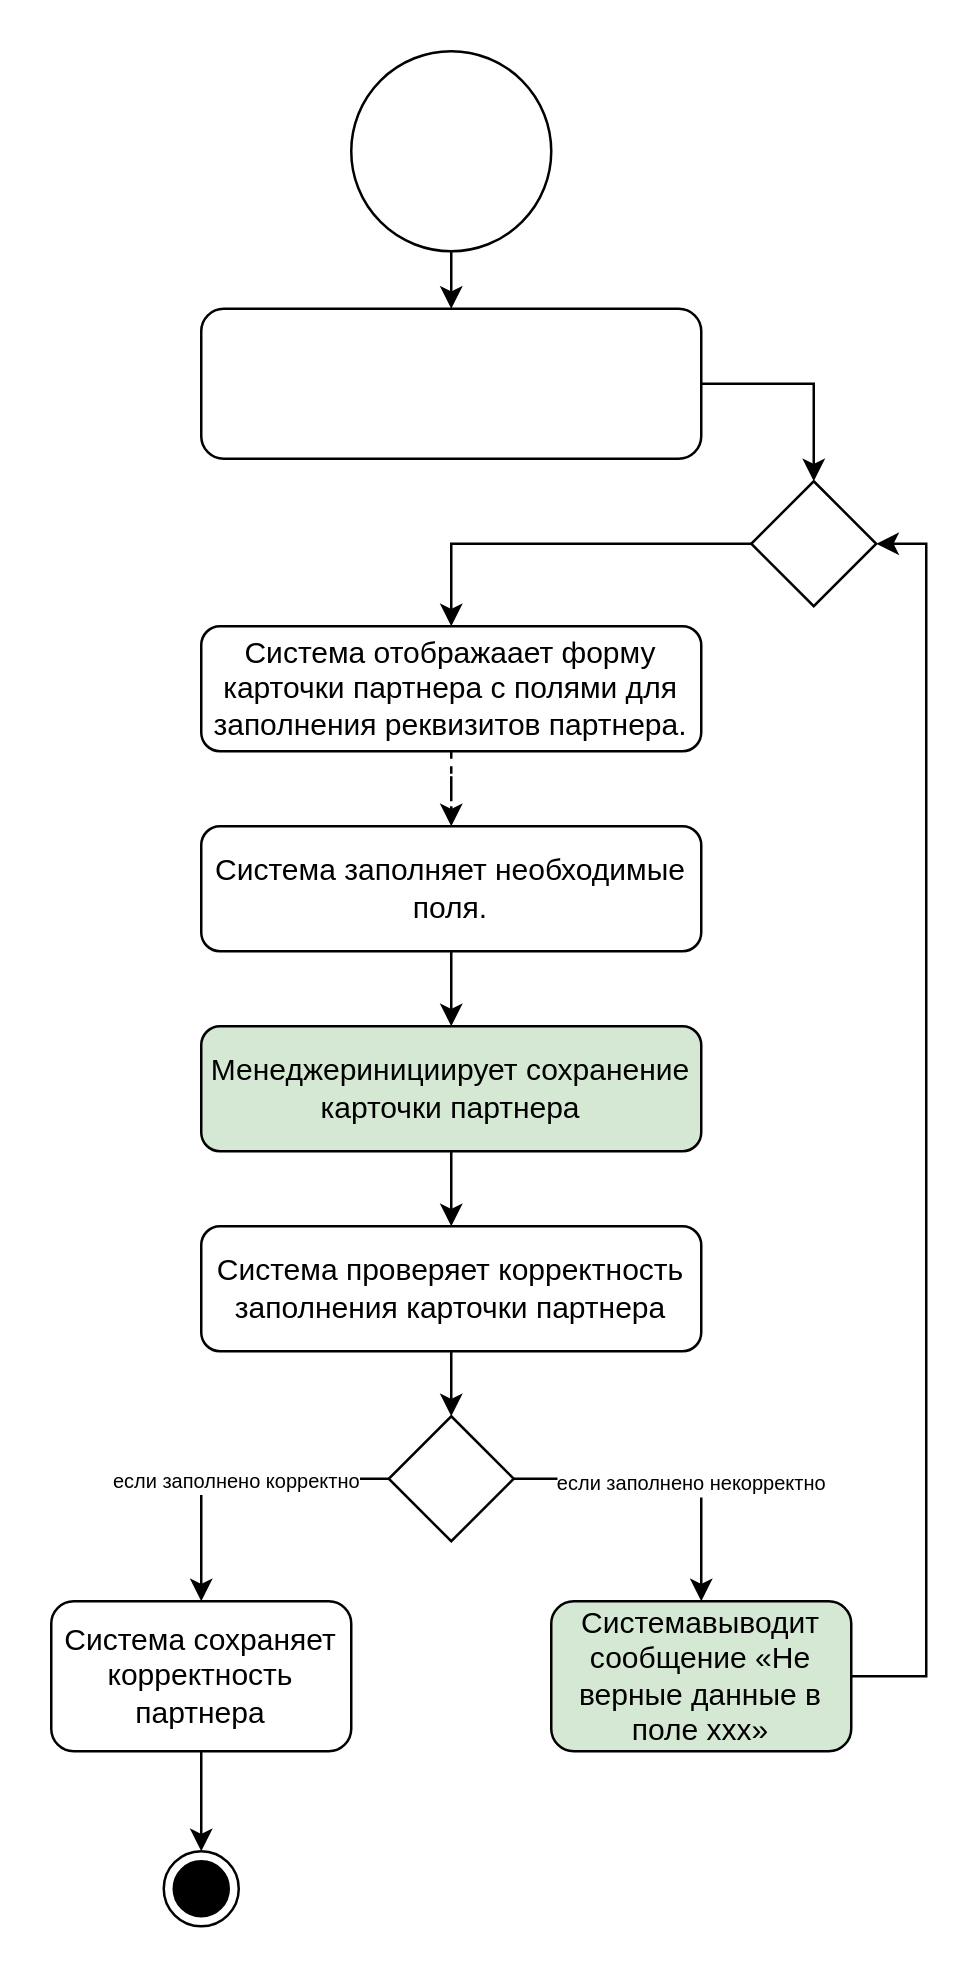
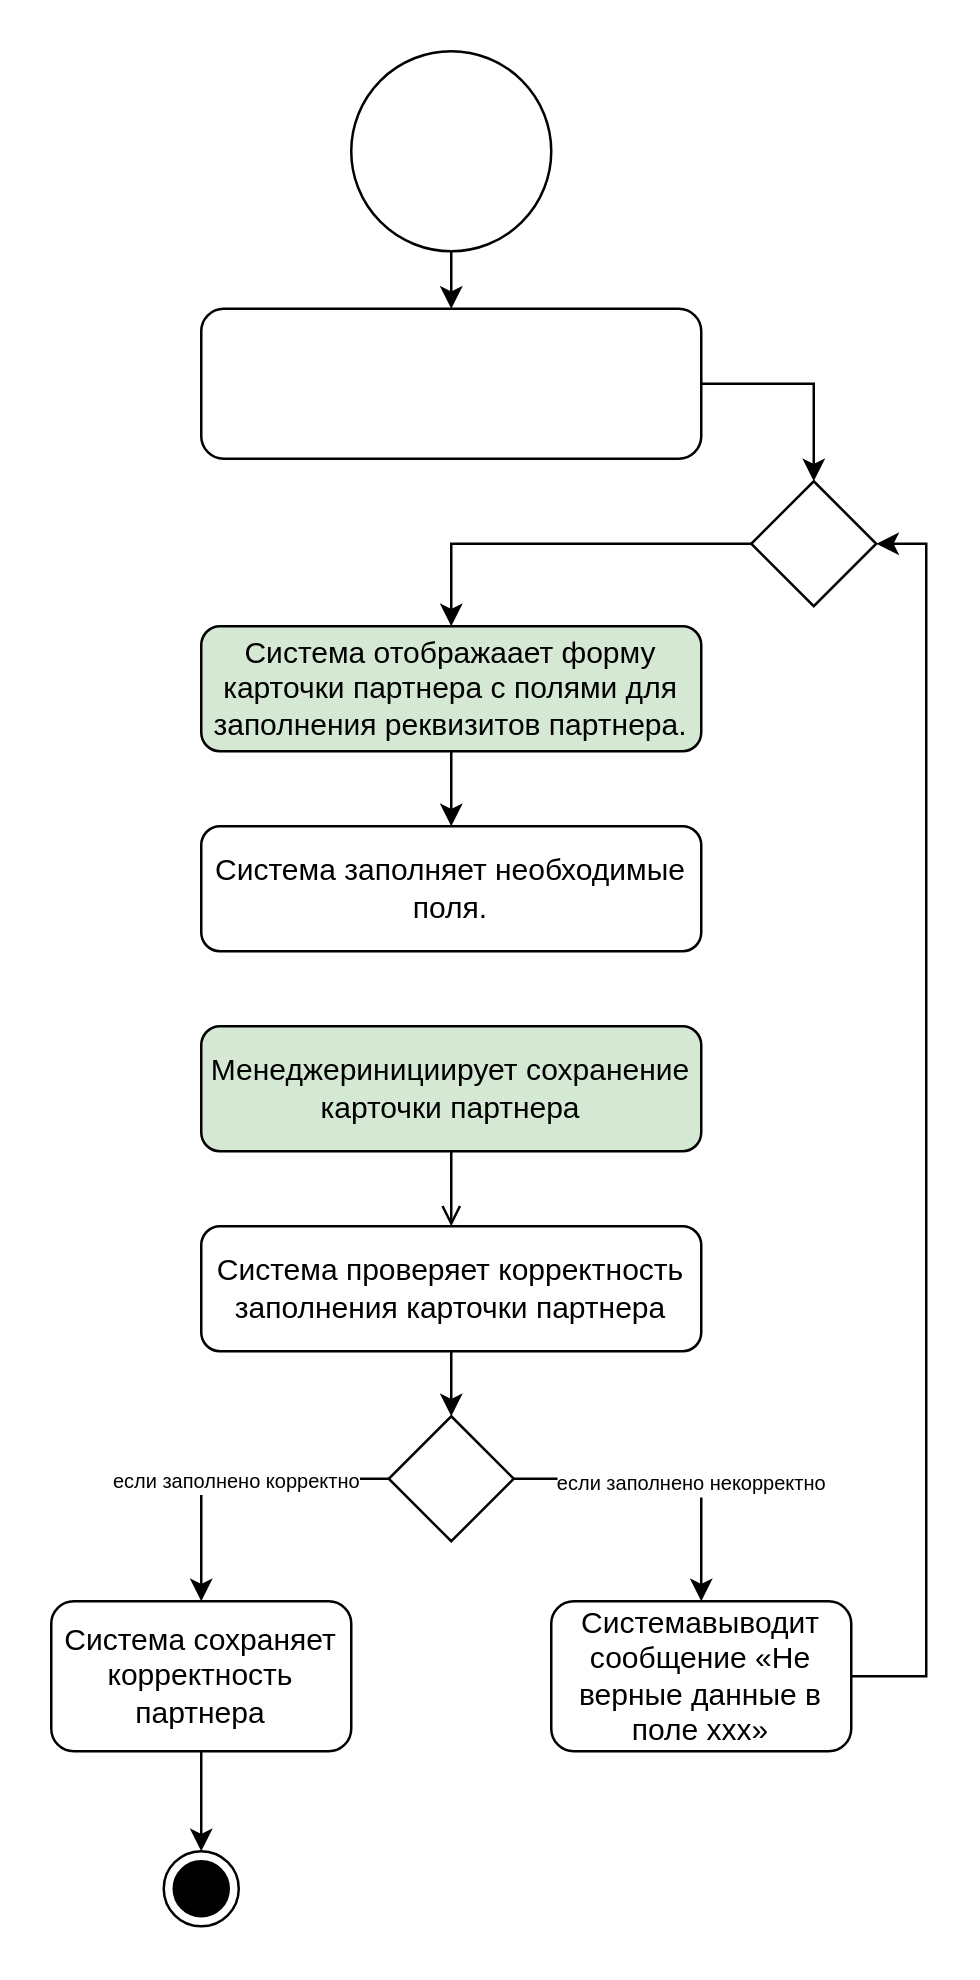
(451, 689) -> (451, 689)
(451, 767) -> (451, 767)
(451, 997) -> none
(451, 1208) -> (451, 1212)
(701, 1676) -> (701, 1676)
